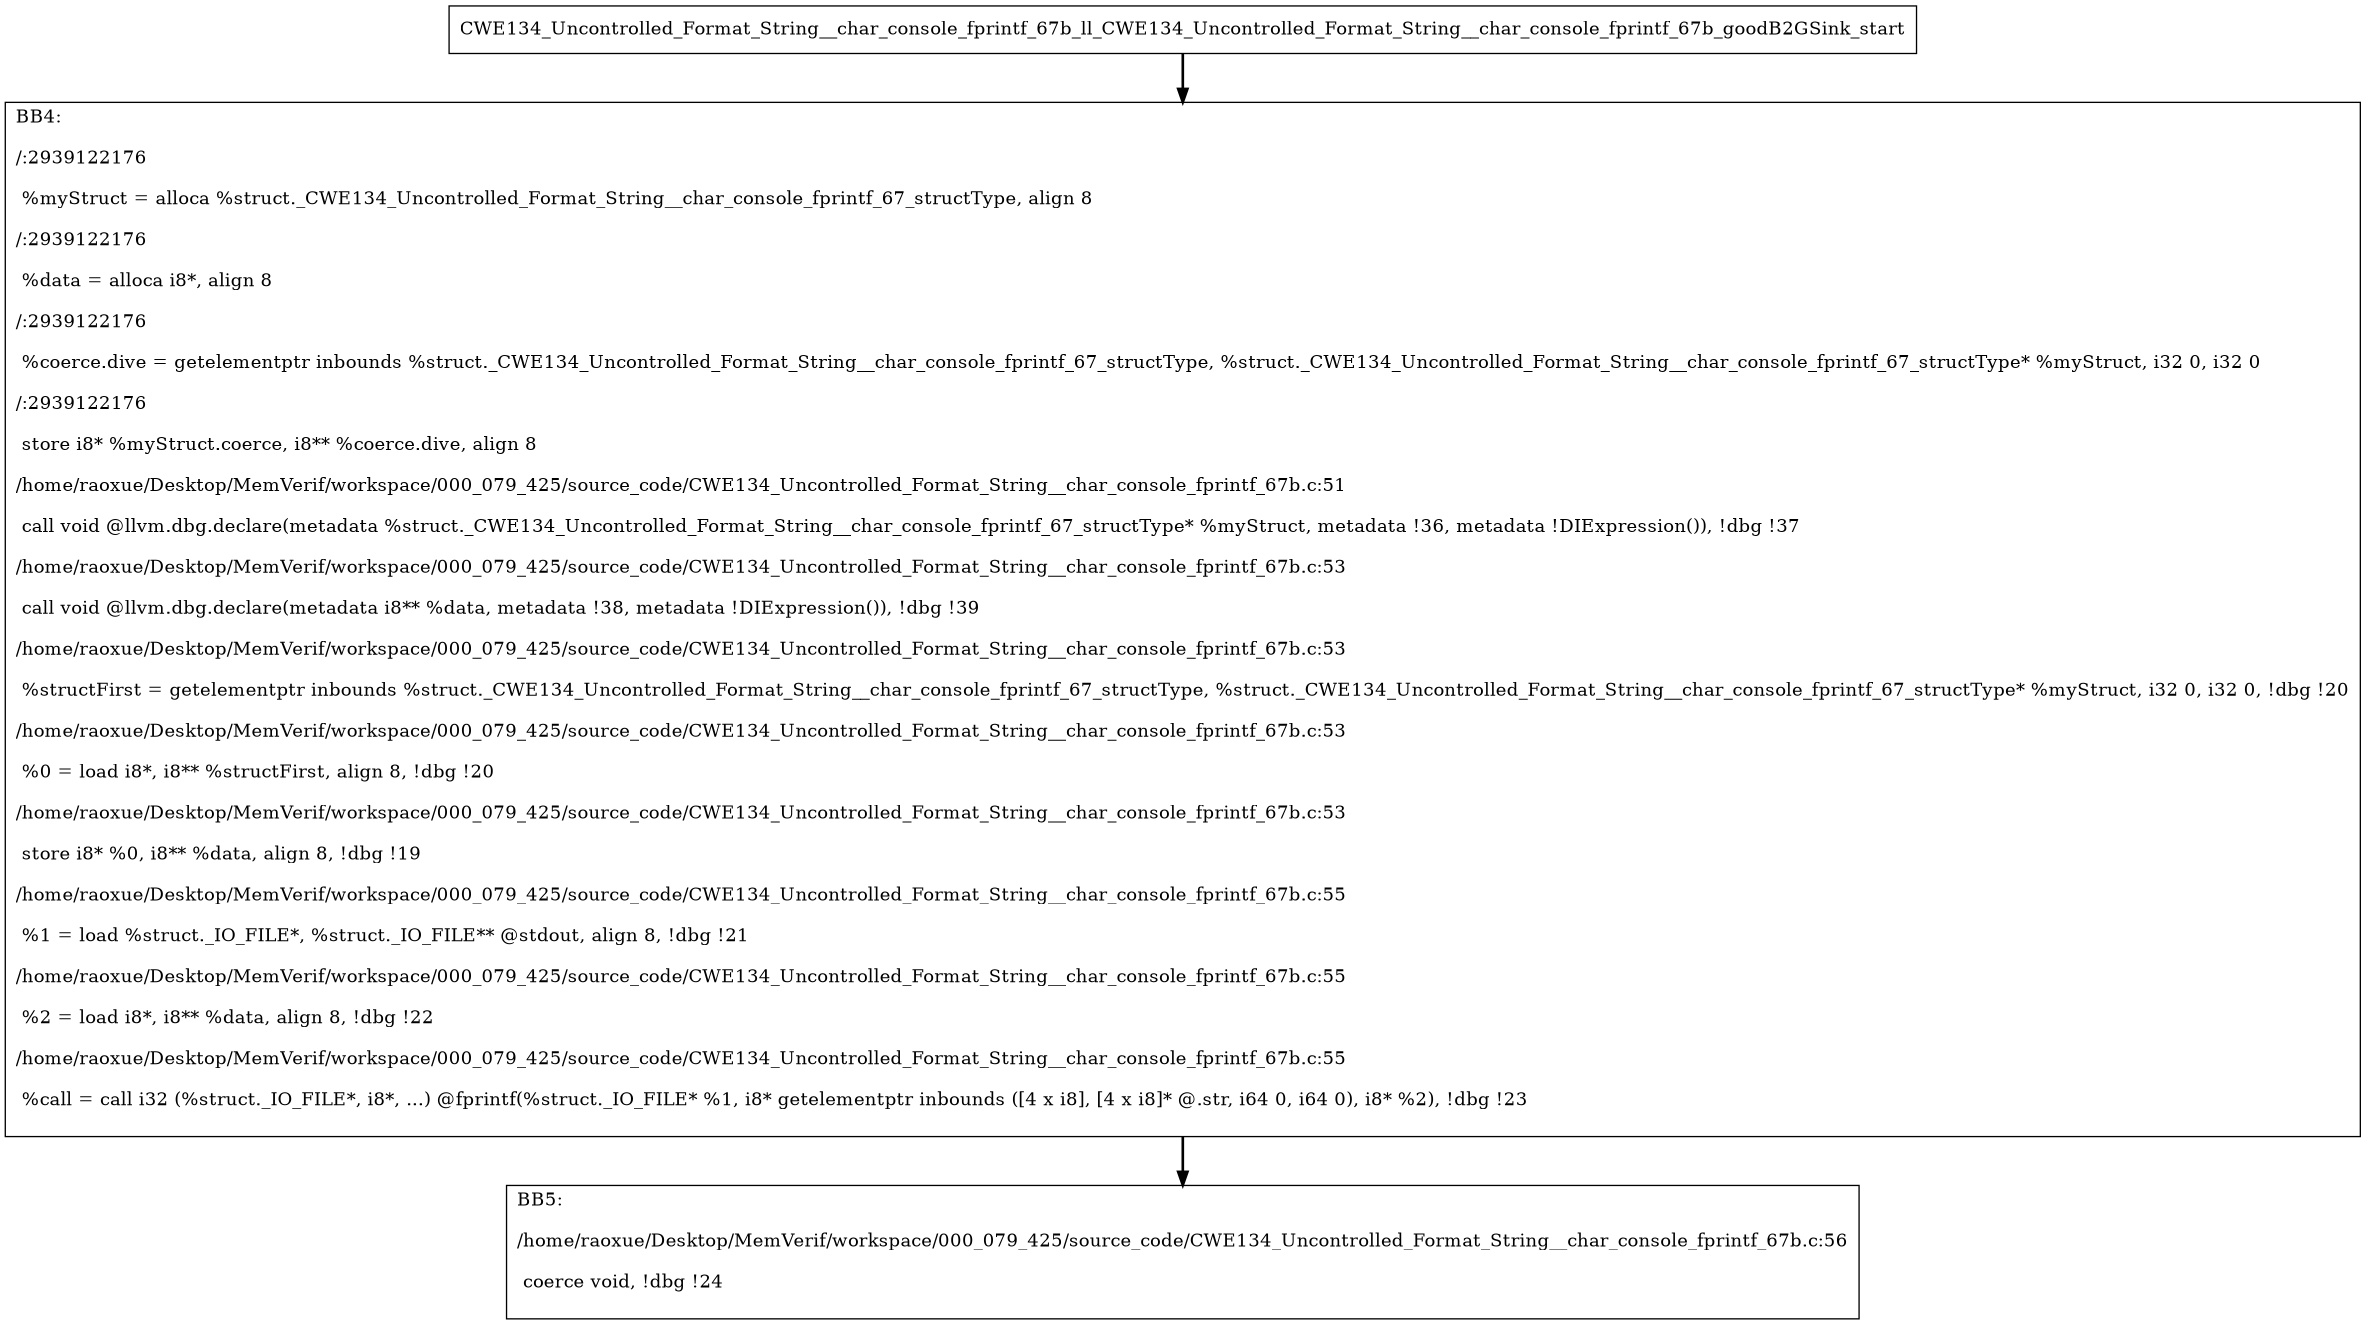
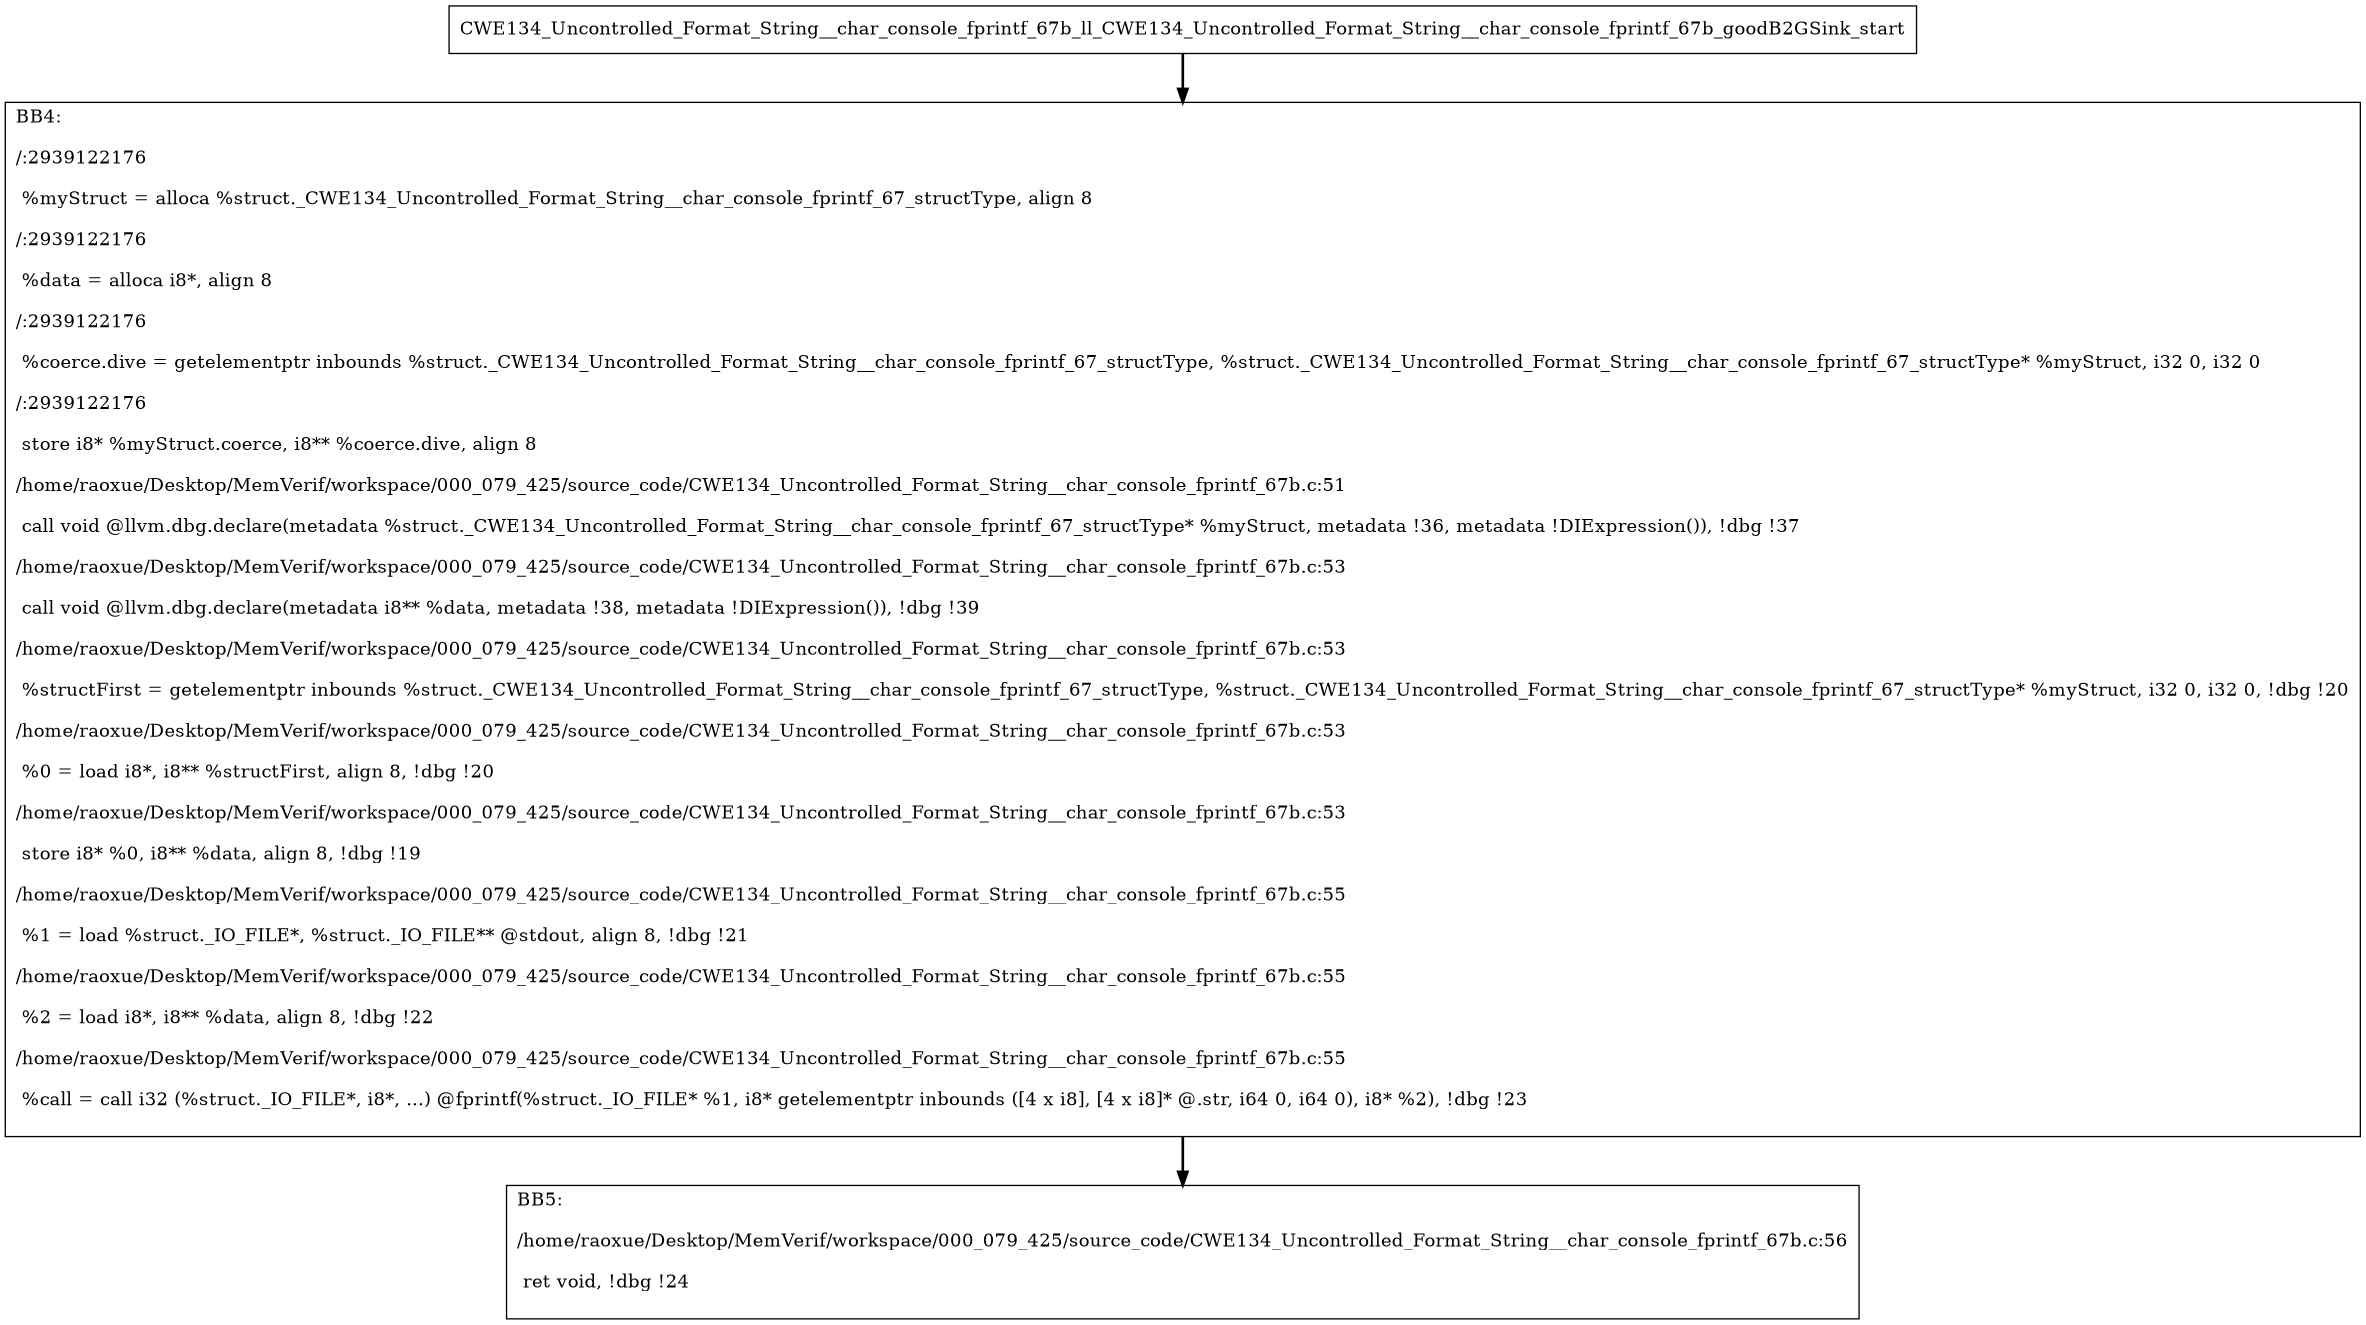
(621, 1282) -> (604, 1282)
